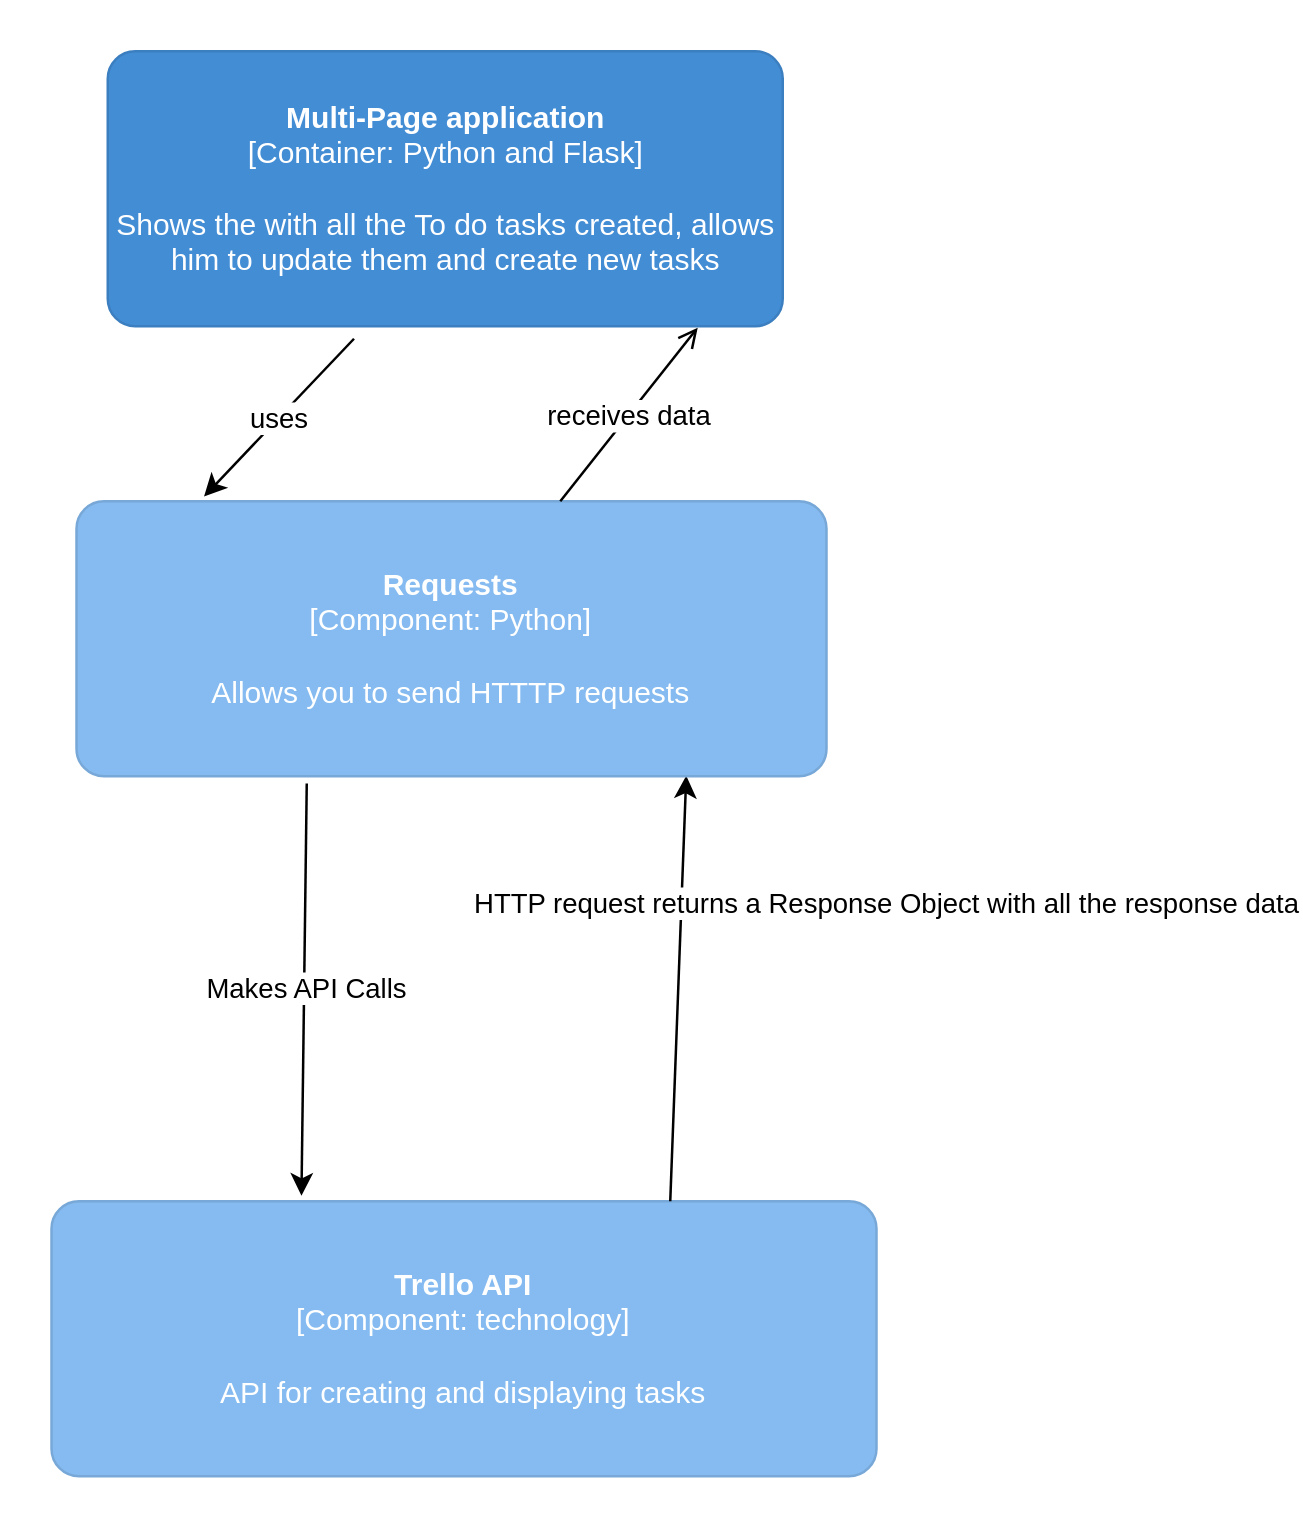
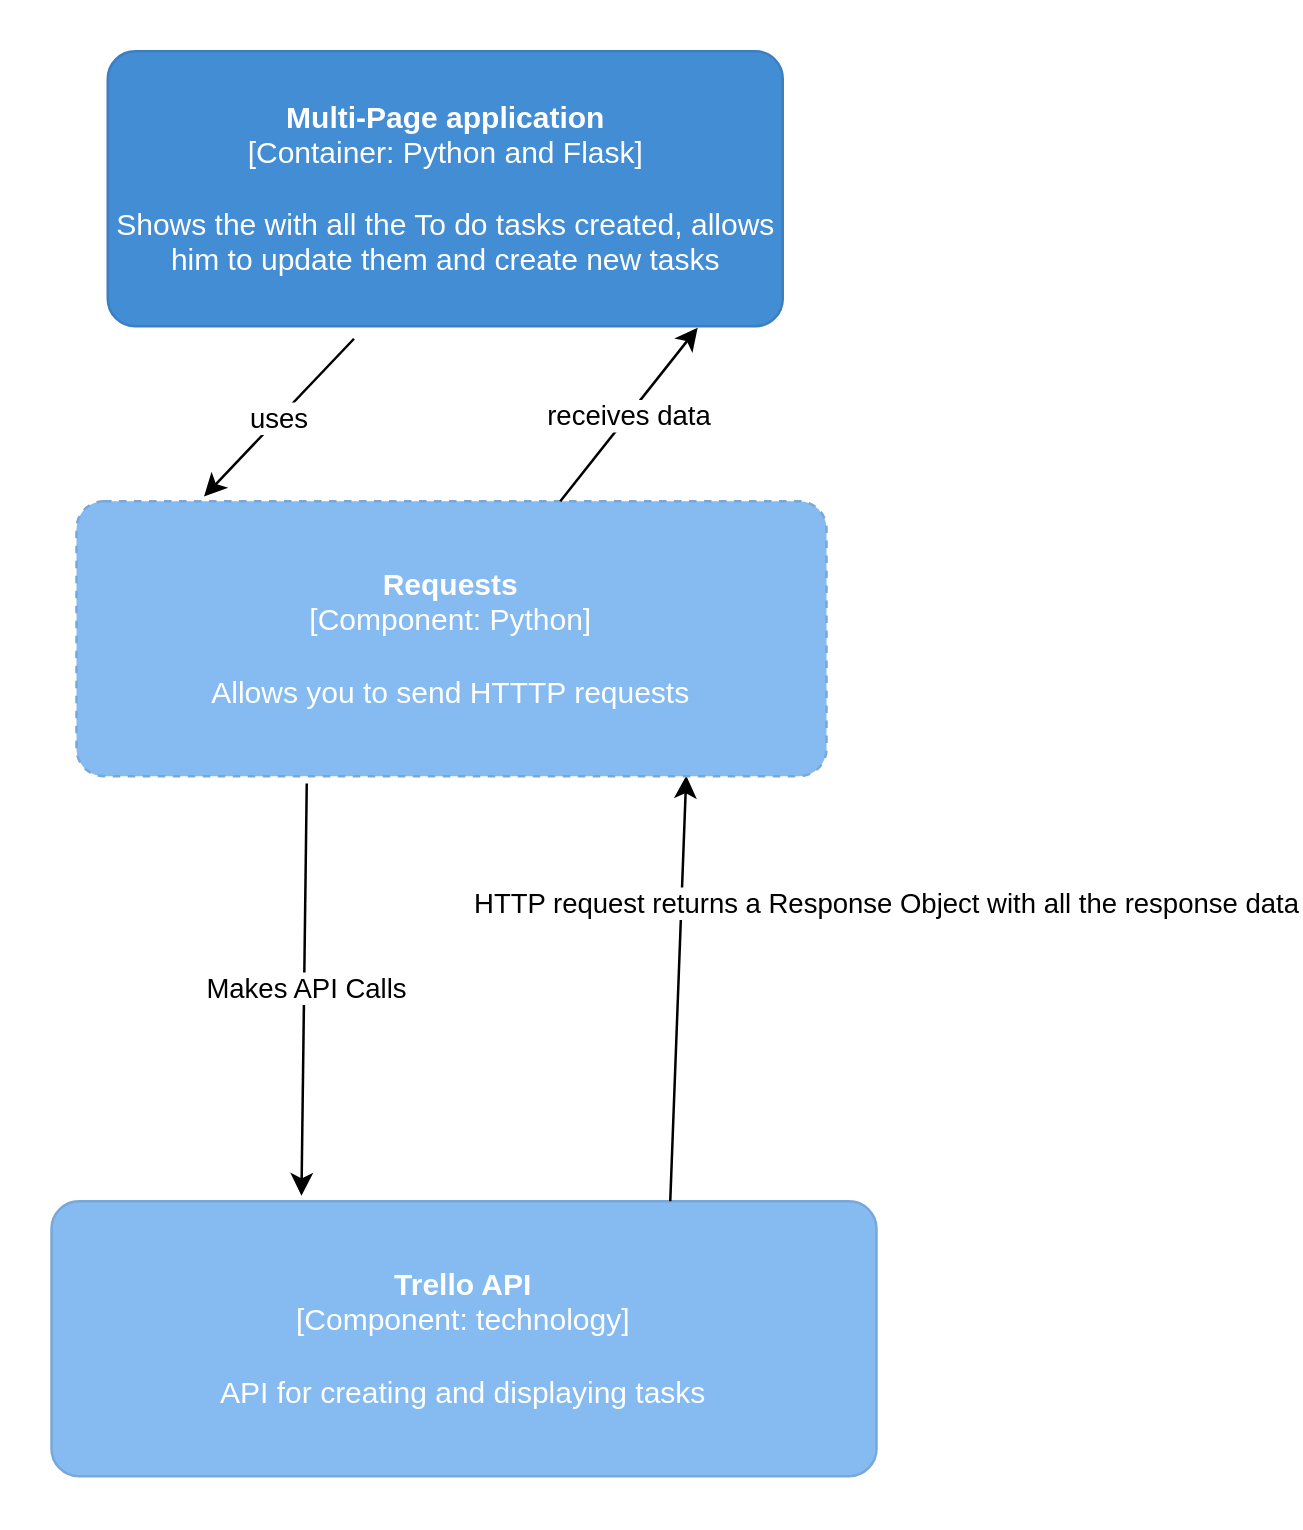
(689, 338) -> (686, 342)
(451, 639) -> (451, 639)
